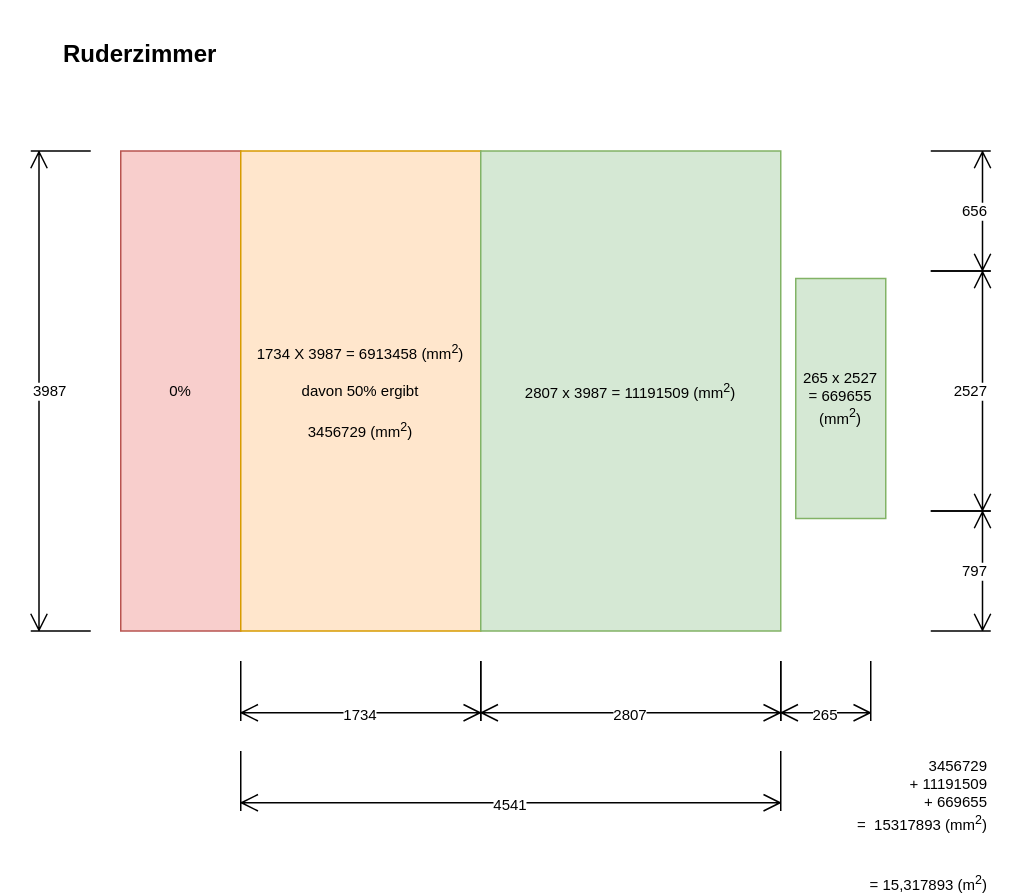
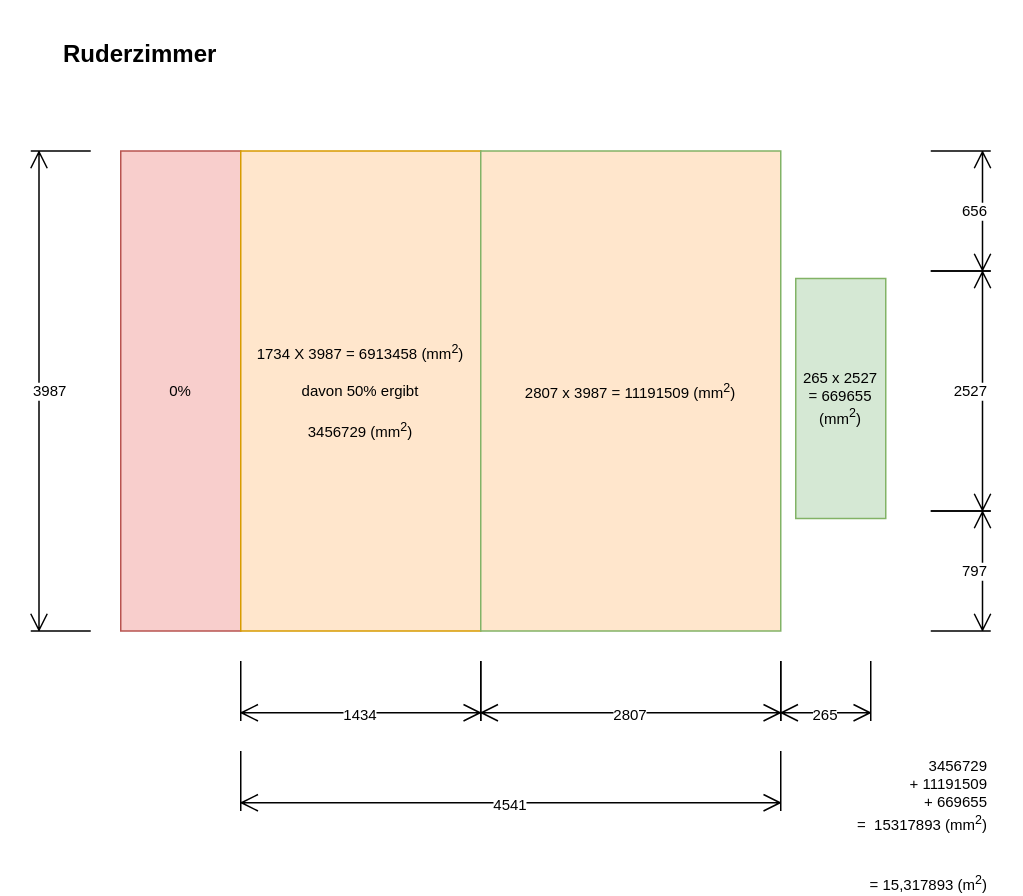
(631, 391) -> (631, 391)
(361, 715) -> (361, 715)
